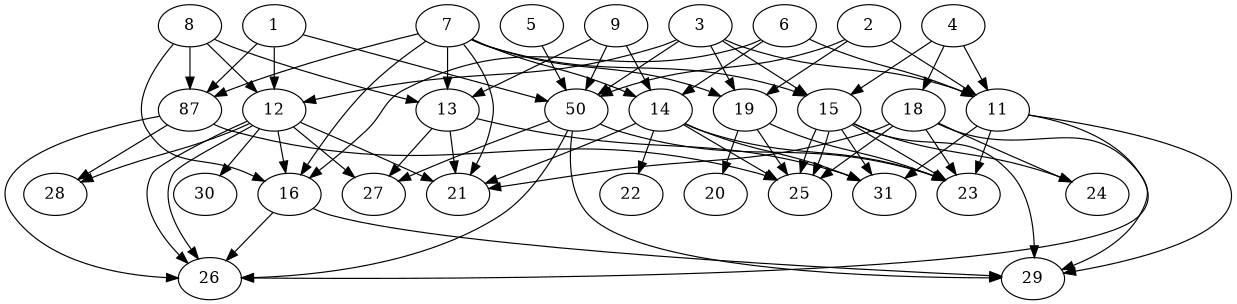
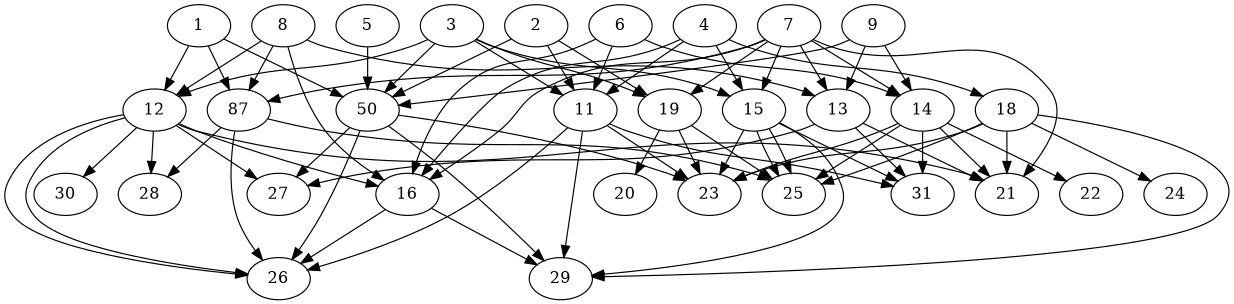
none -> (489, 102)
(956, 152) -> none
